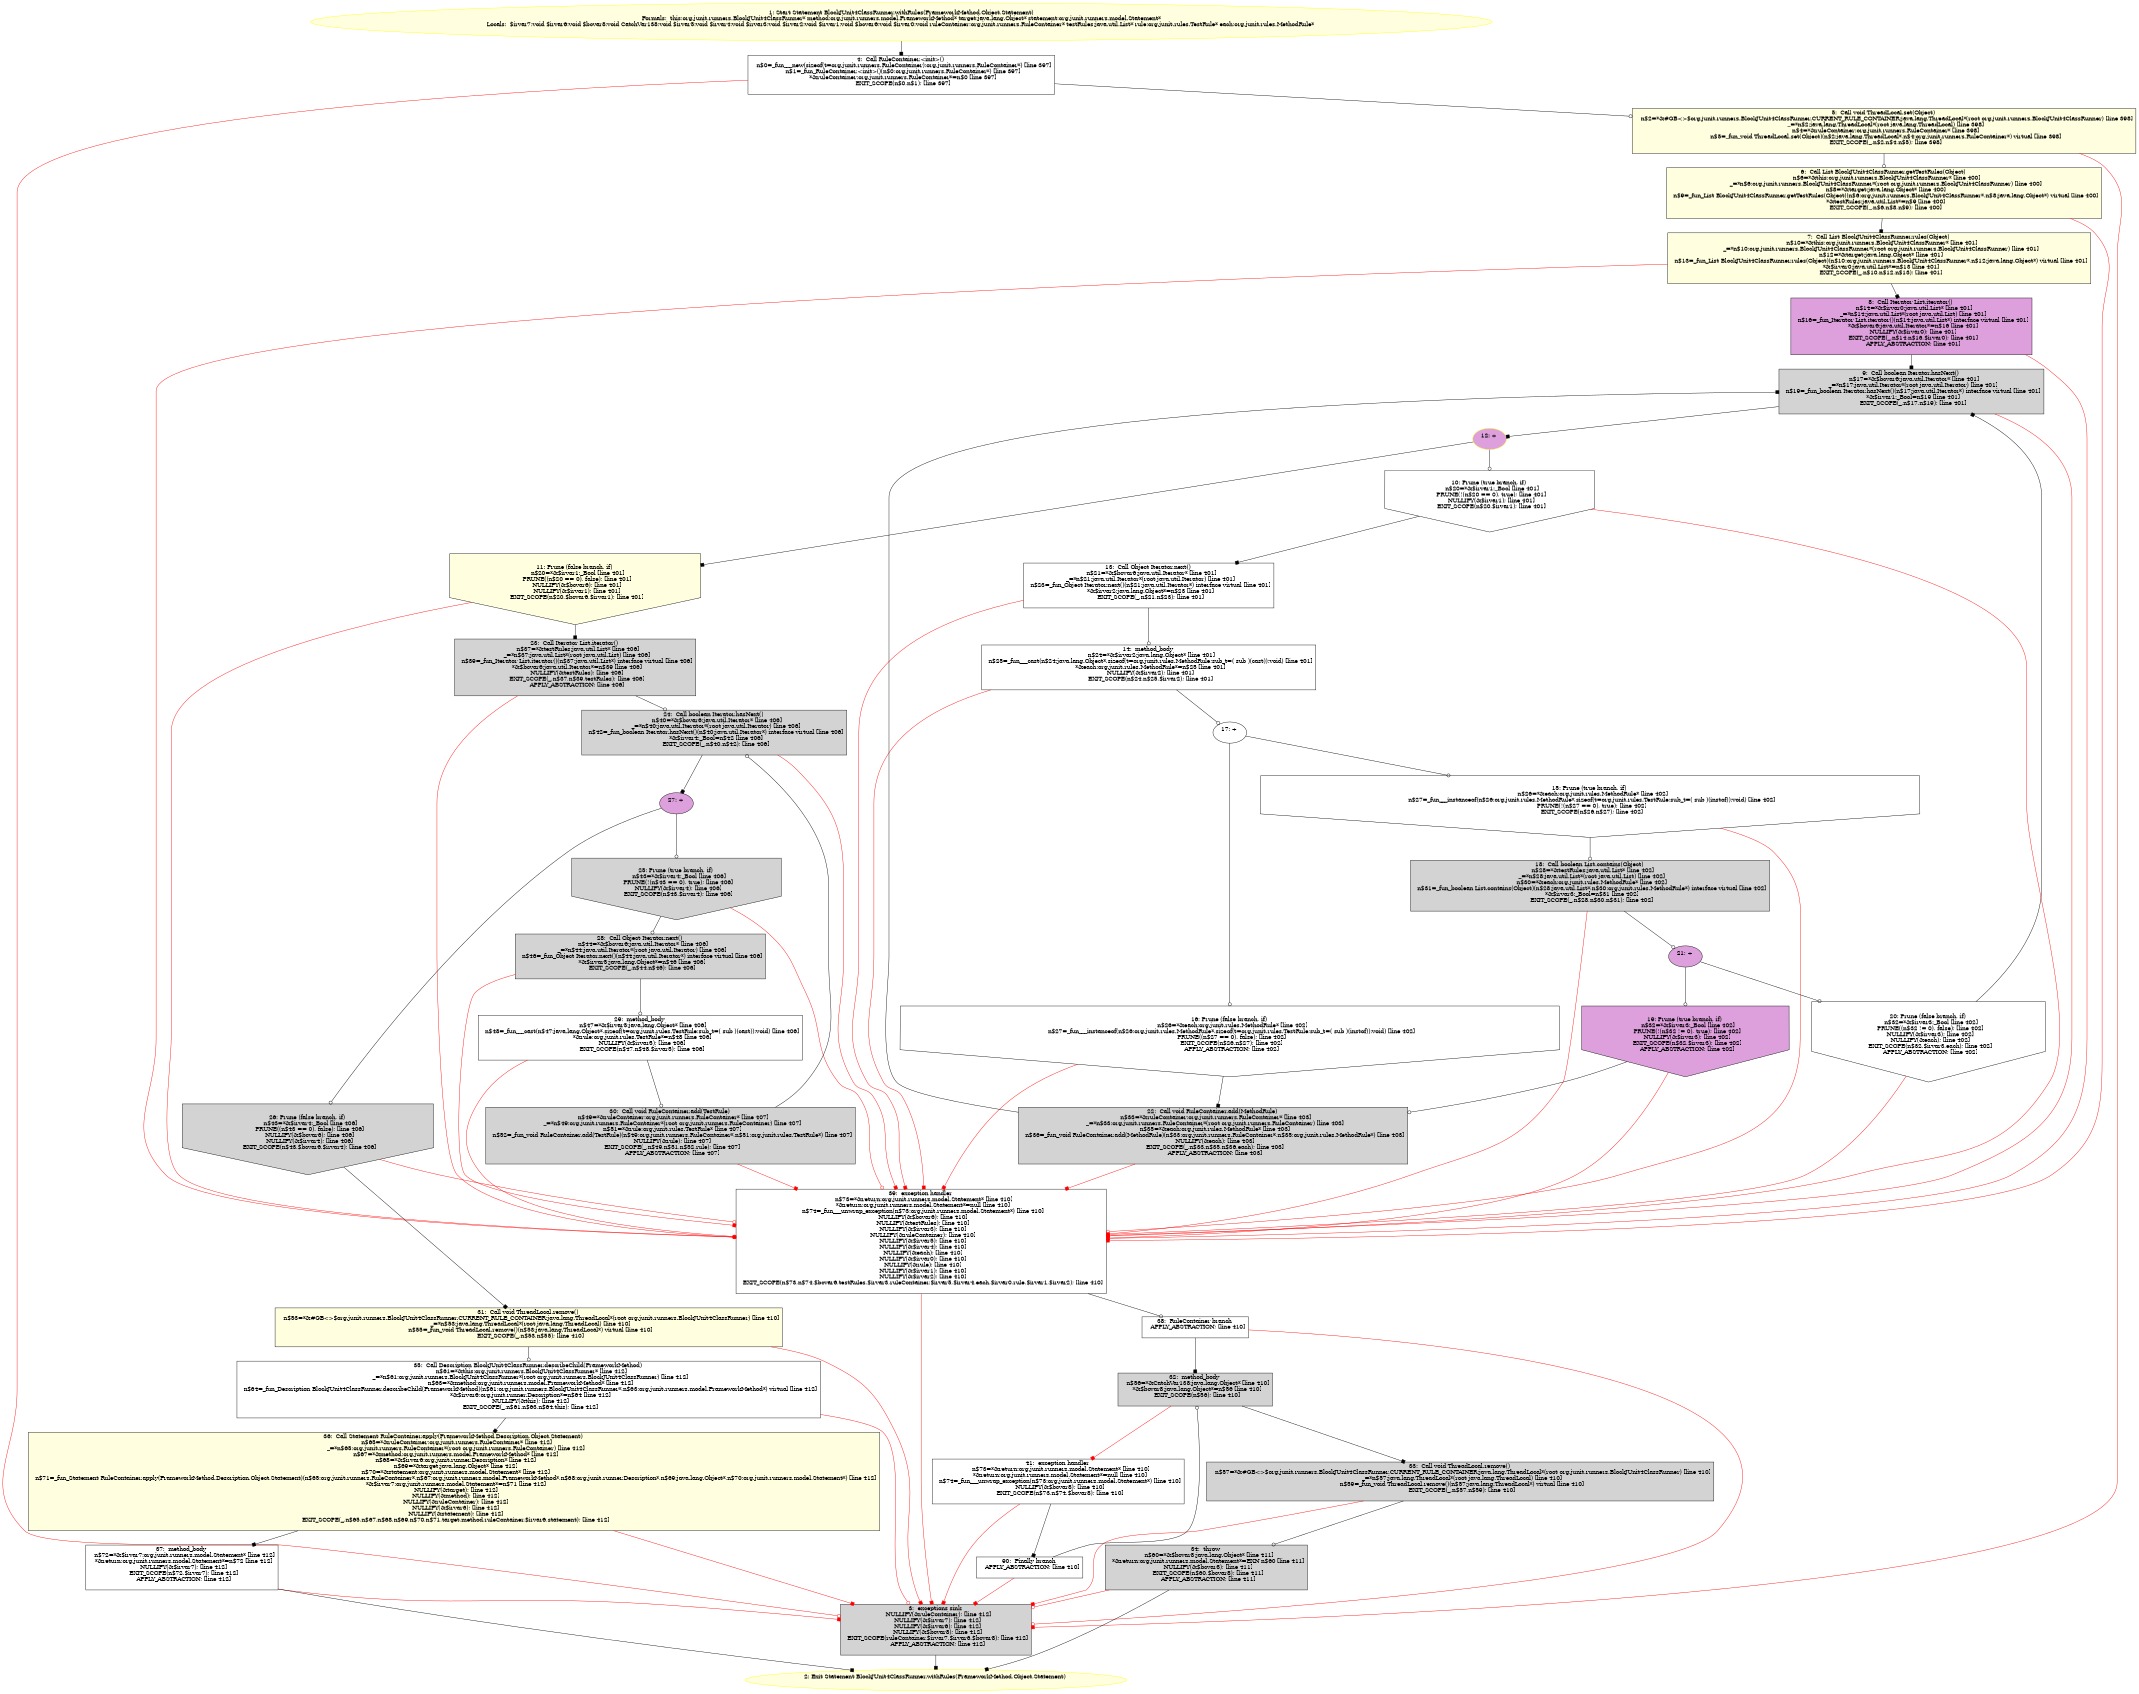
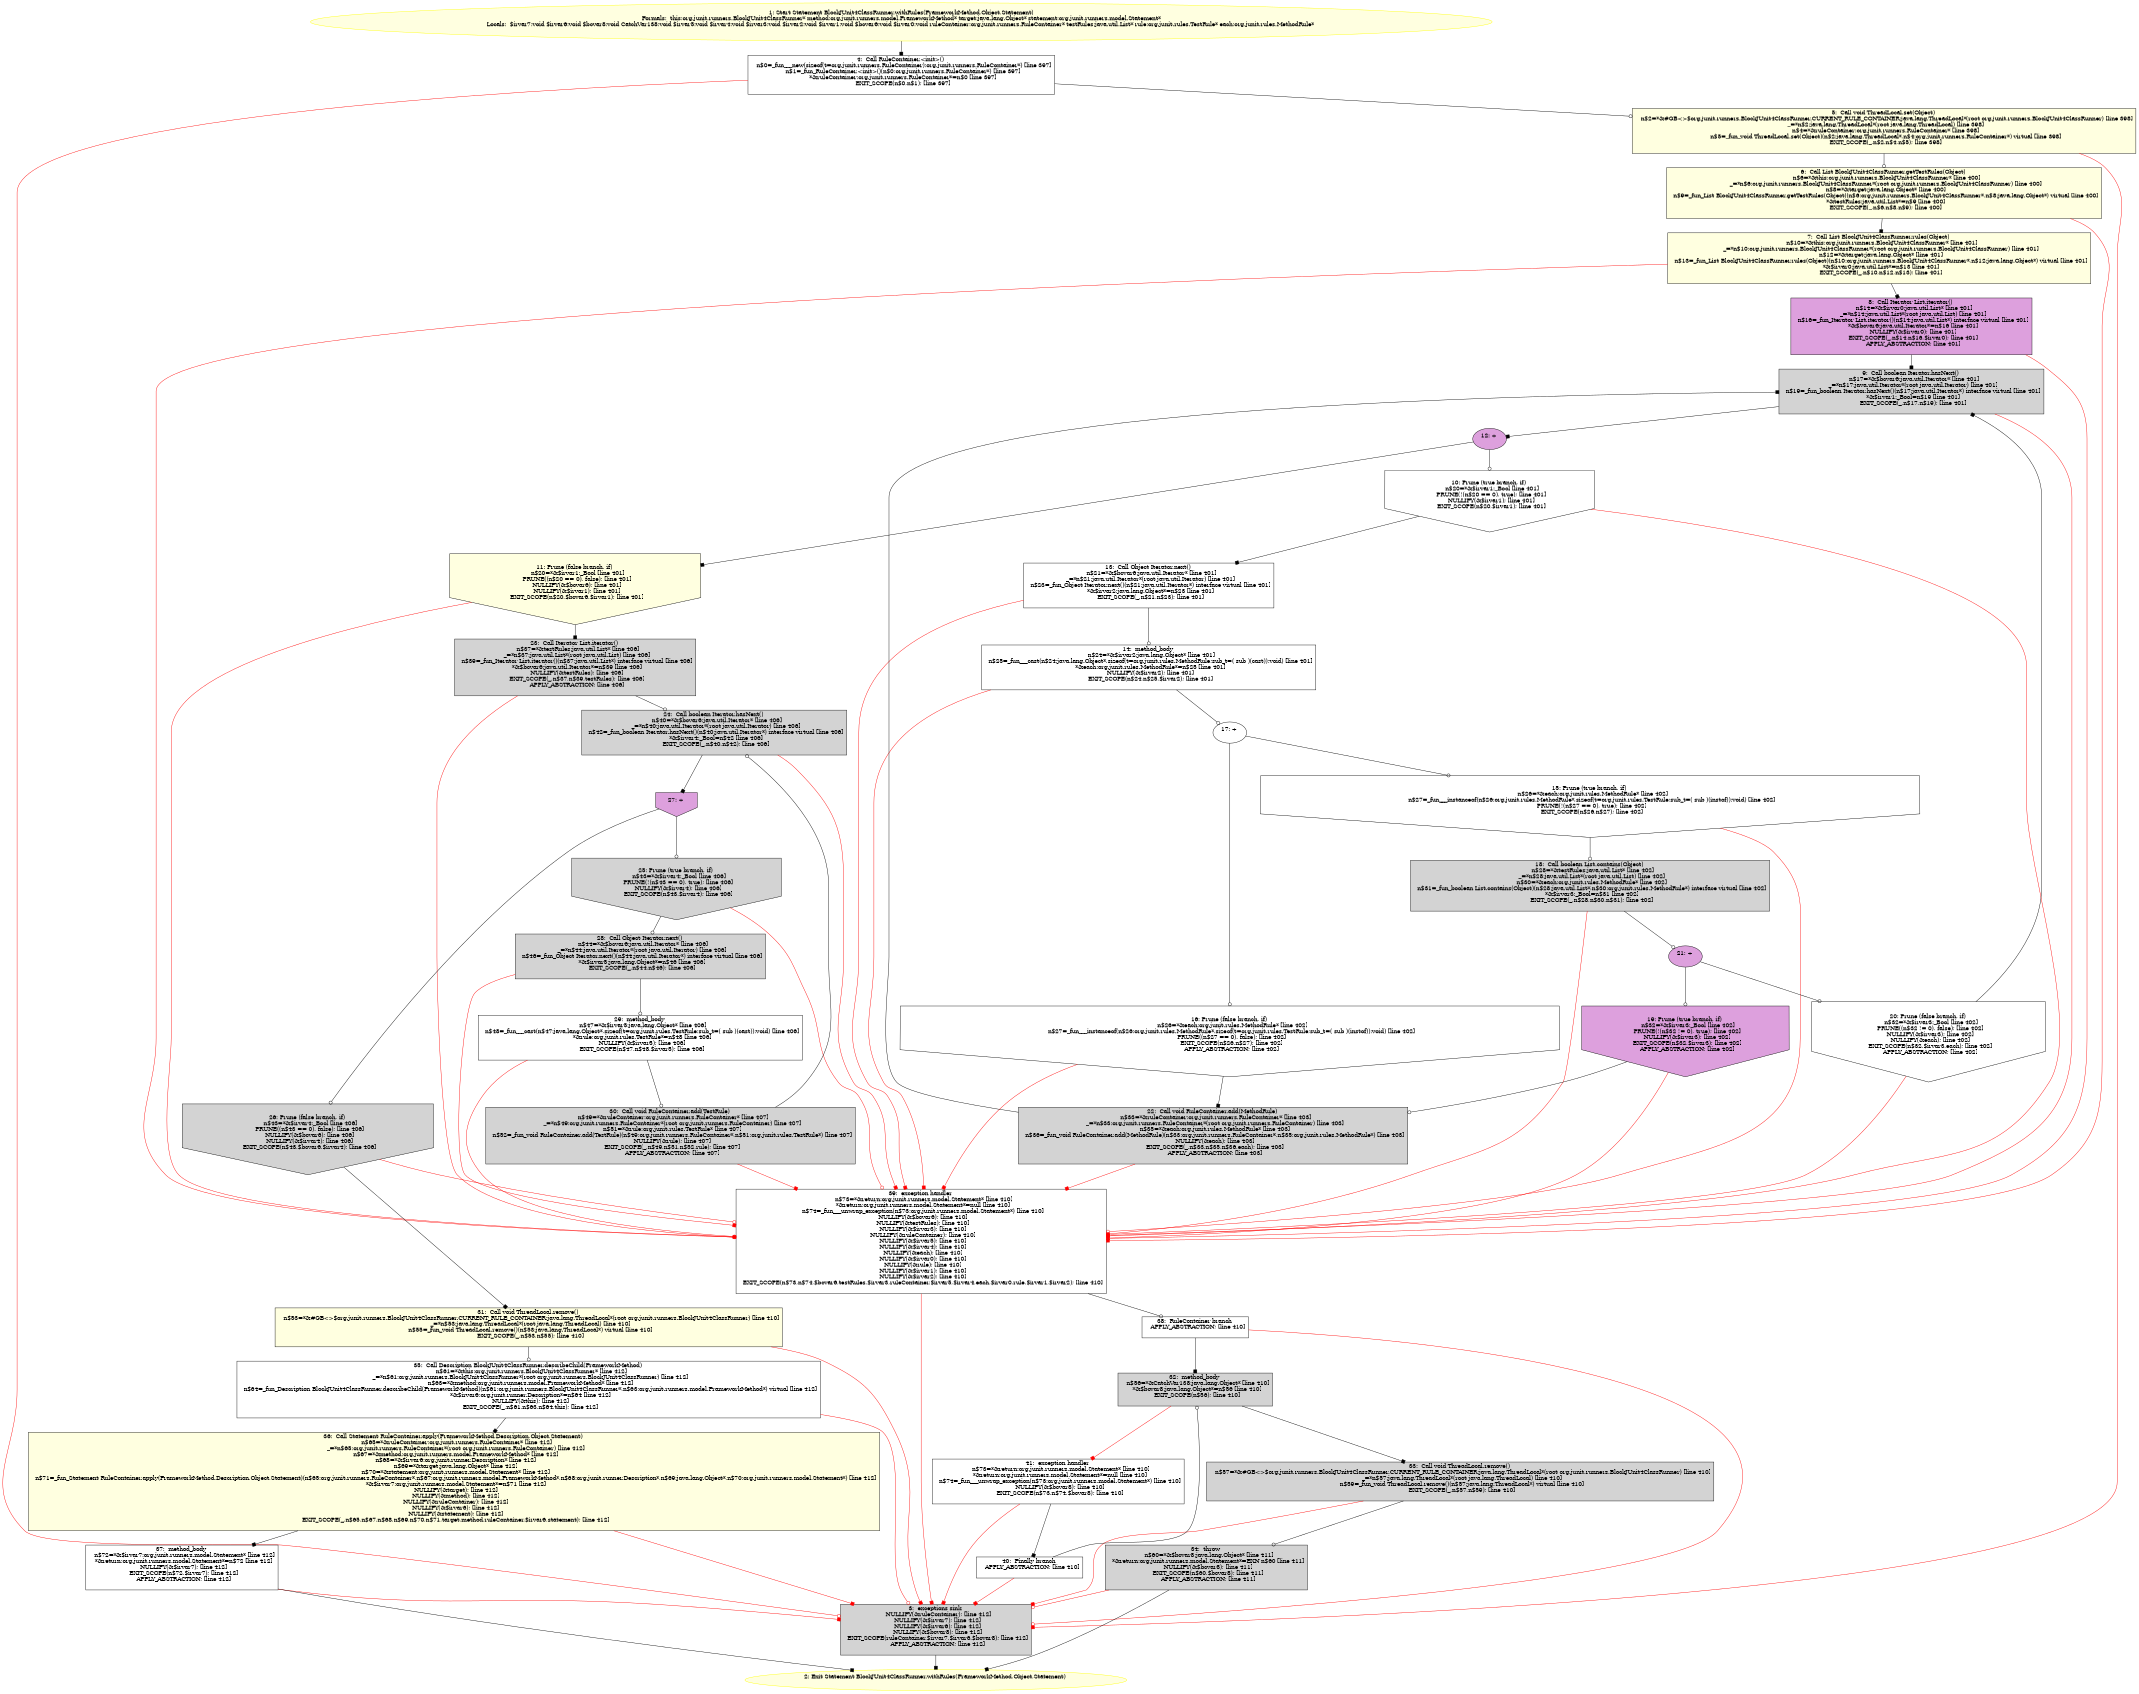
(1490, 439) -> (1490, 439)
(676, 803) -> (676, 803)
(1030, 1568) -> (1030, 1568)
